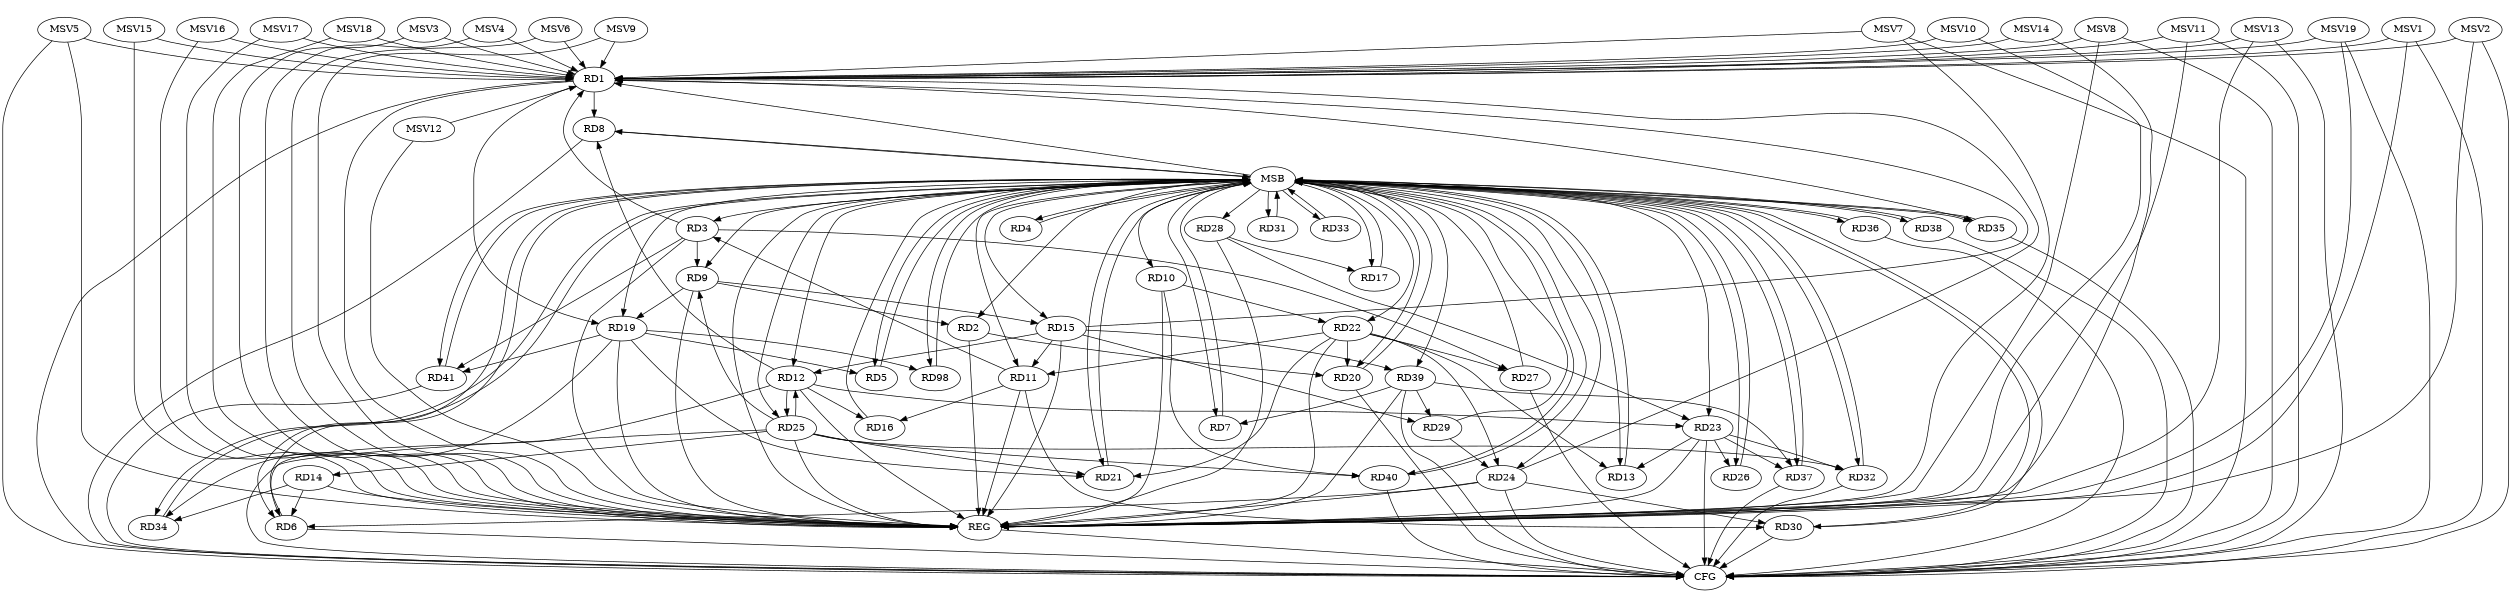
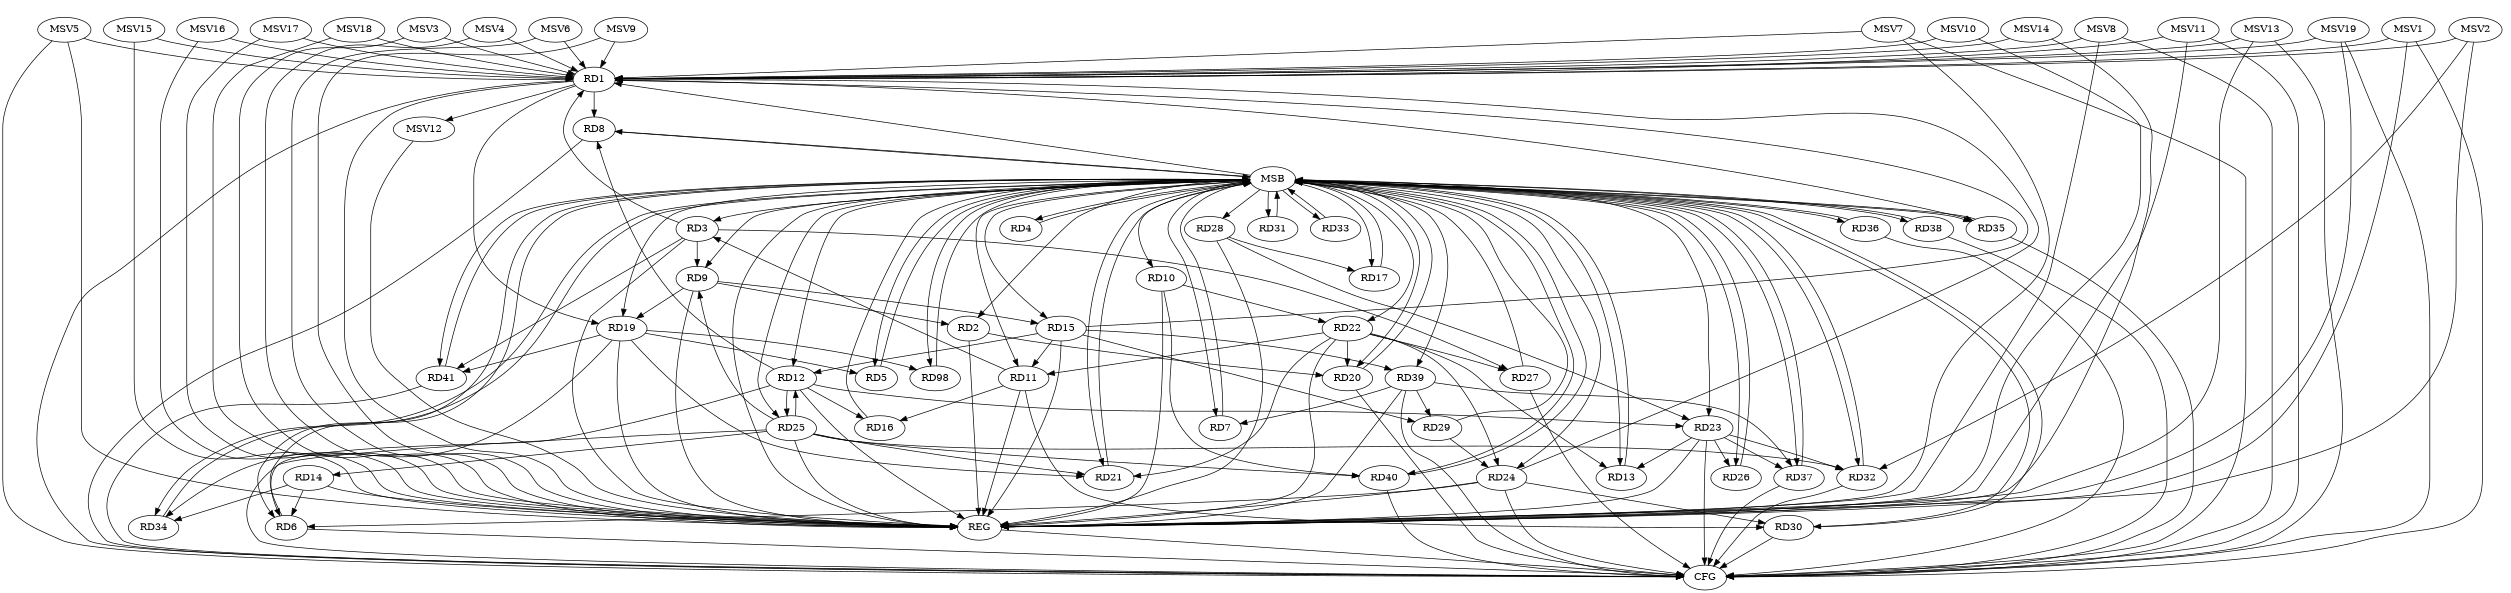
(510, 106) -> (513, 101)
(2357, 551) -> (2203, 288)
